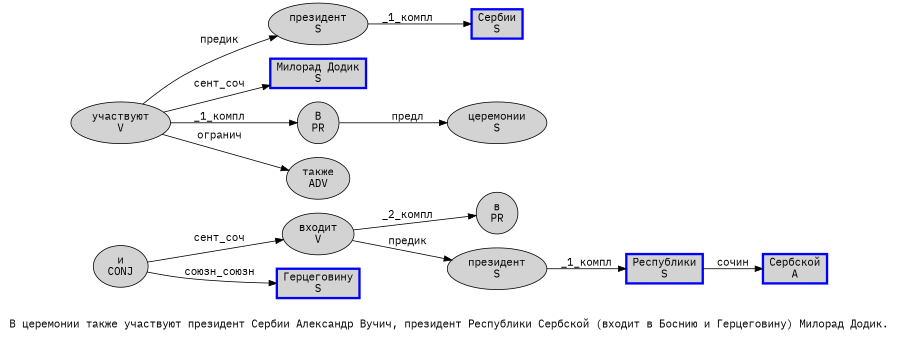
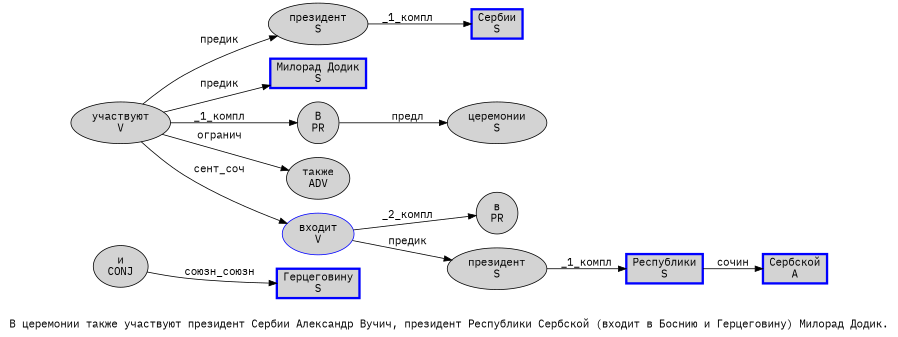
(219, 84) -> (219, 84)
(318, 234) -> (318, 234)
(212, 252) -> (207, 188)
